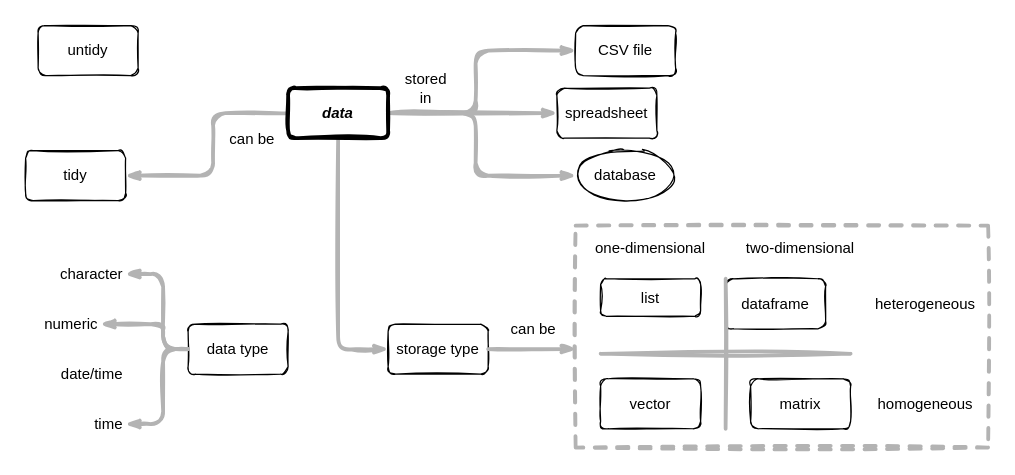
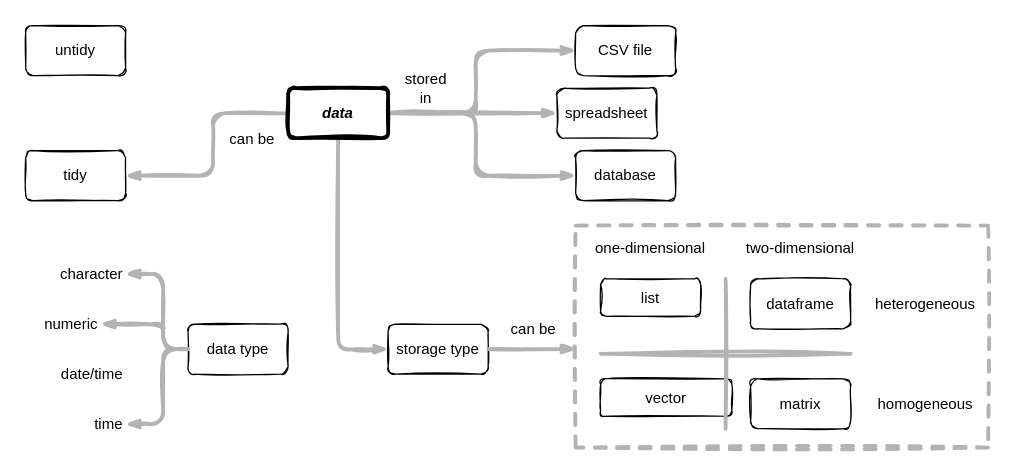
(88, 51) -> (76, 51)
(626, 176) -> (626, 176)
(776, 304) -> (801, 304)
(651, 404) -> (666, 398)
